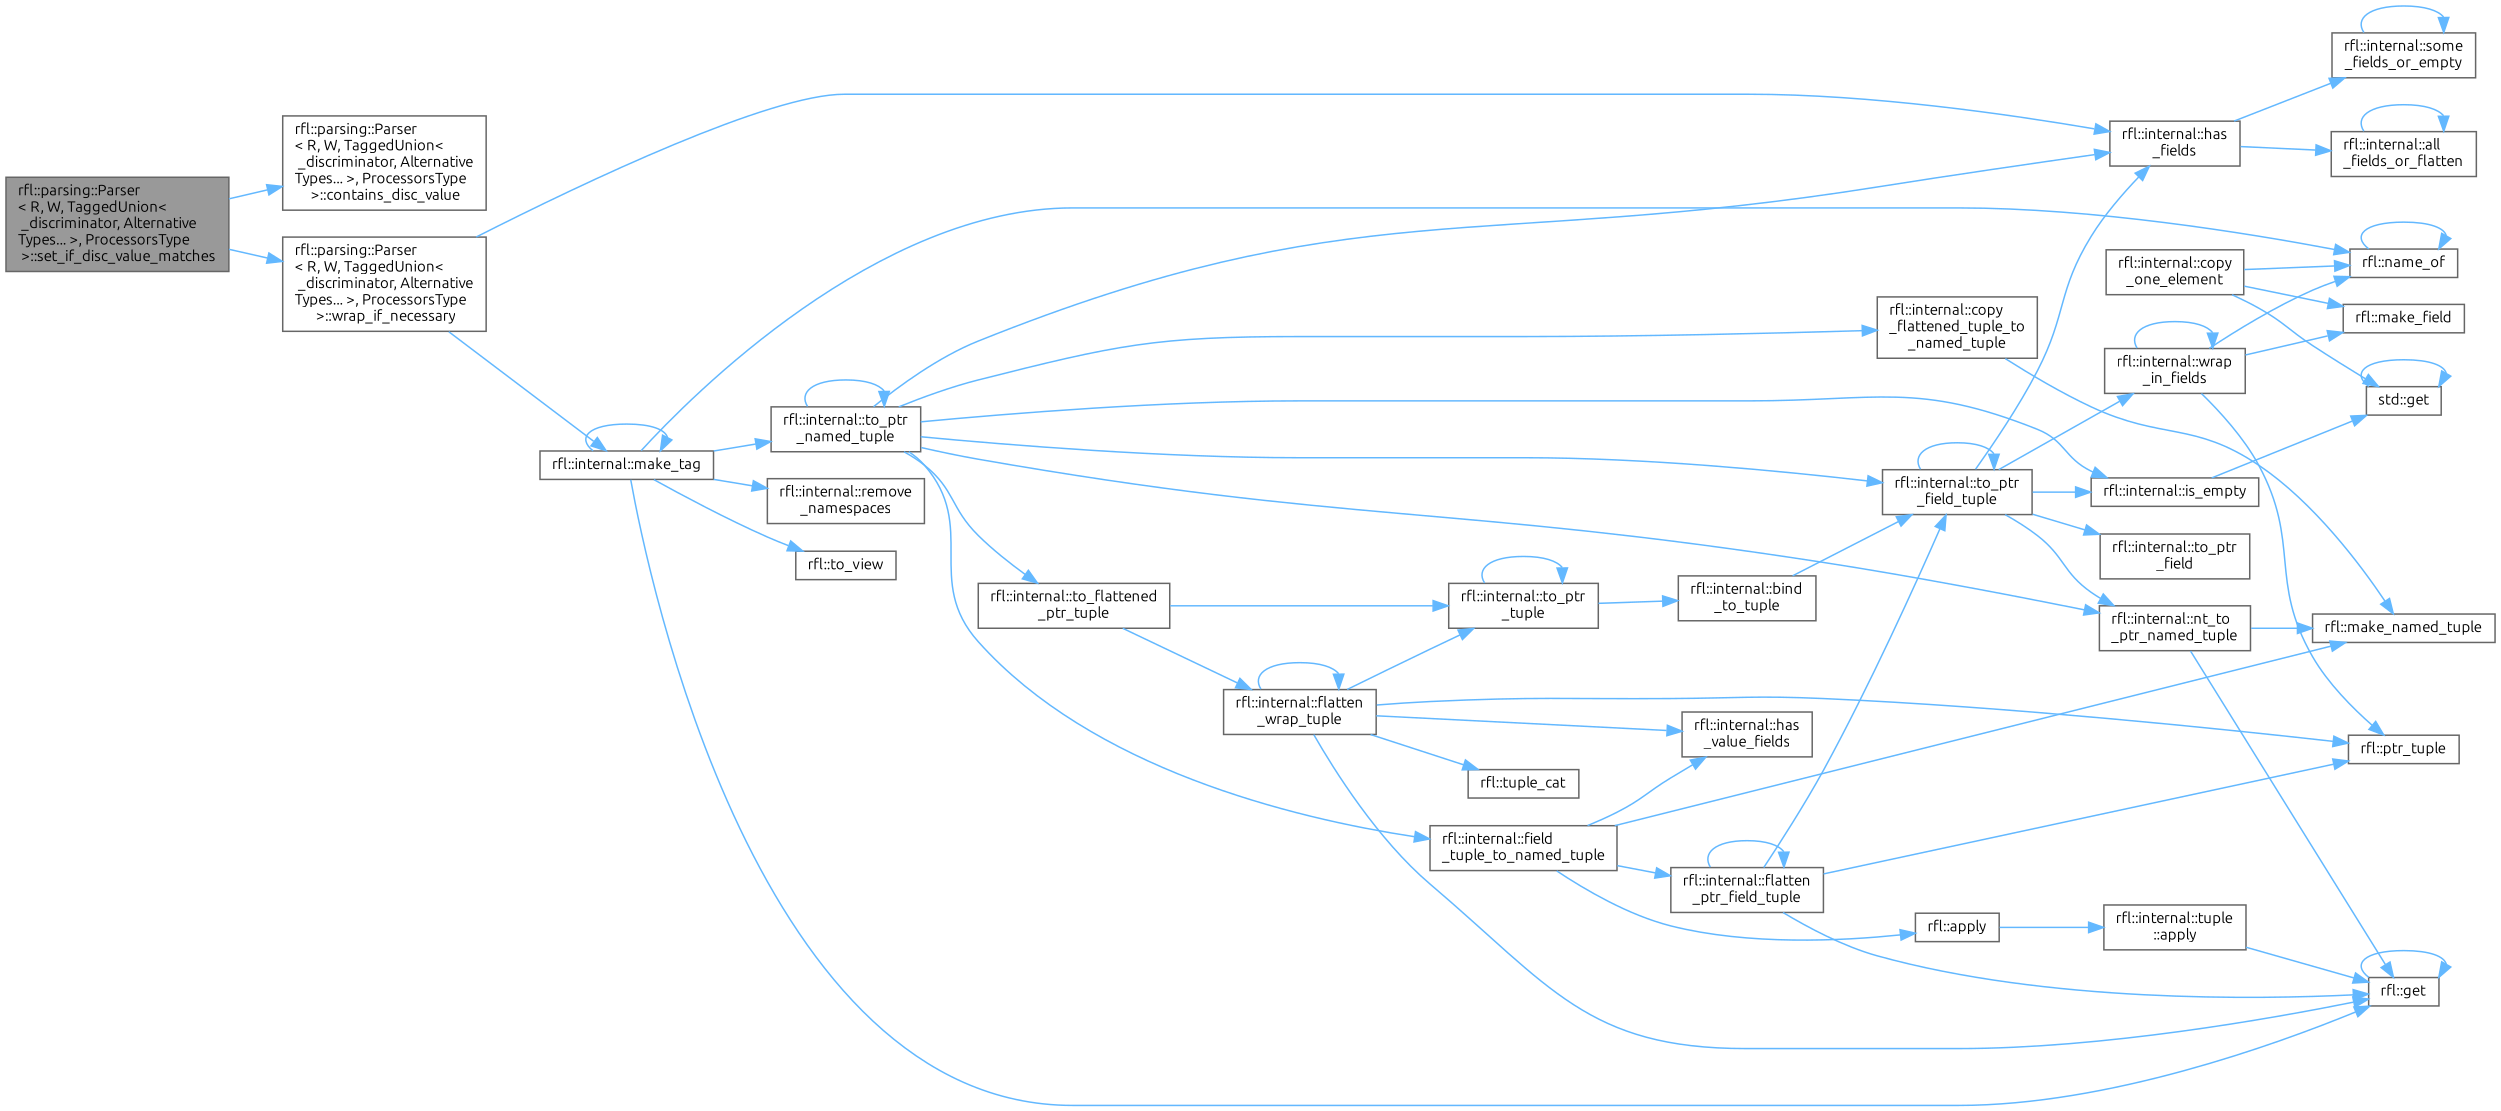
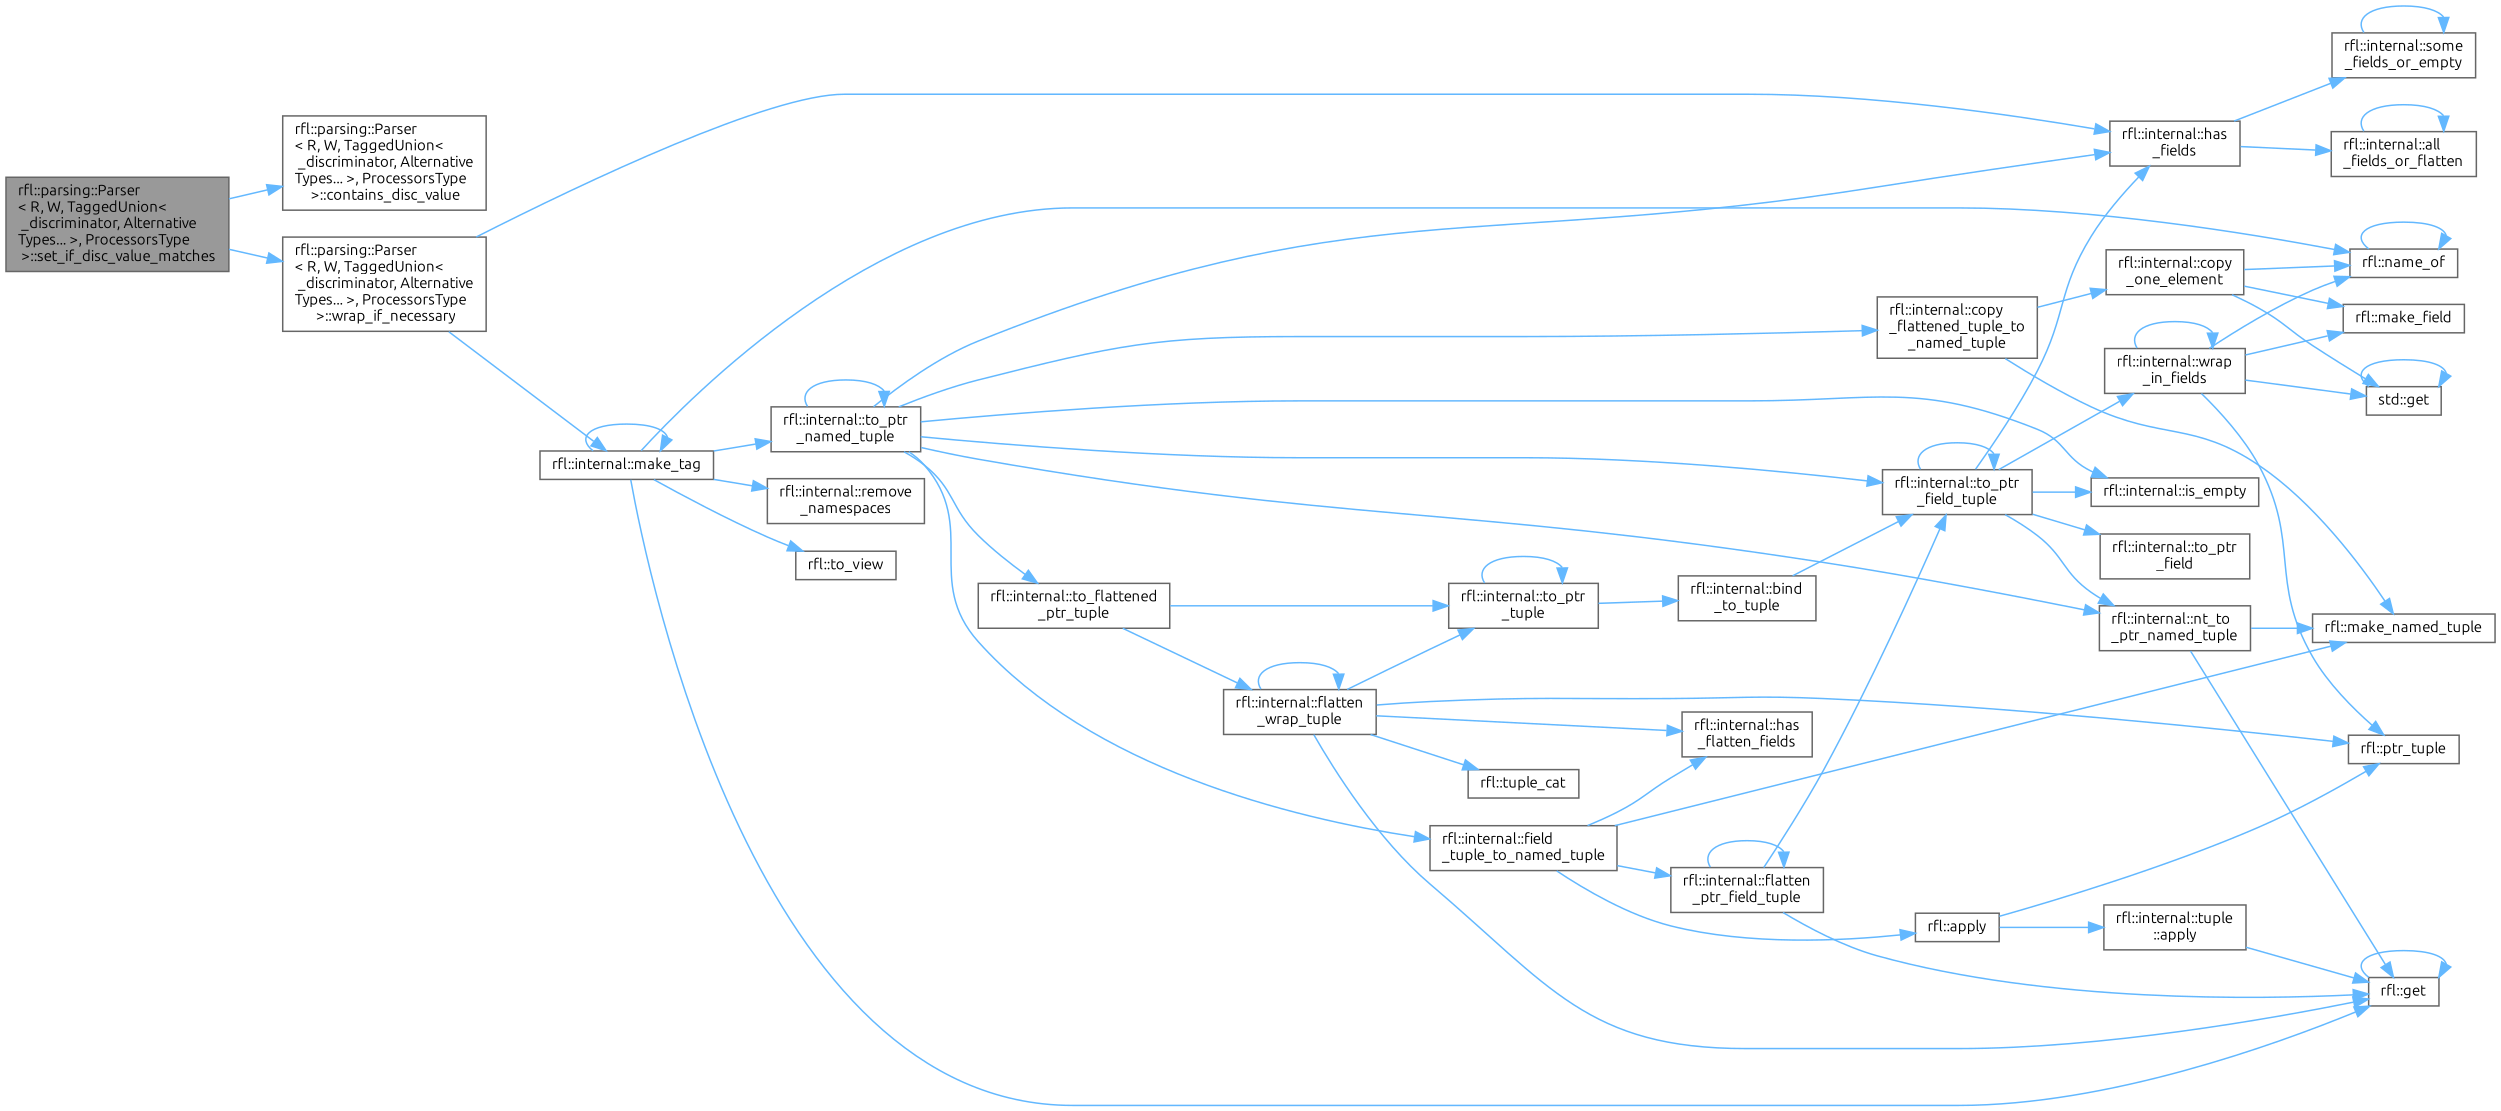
none -> (2074, 298)
(2282, 449) -> (2298, 387)
(1747, 734) -> (1747, 734)
(2079, 819) -> (2188, 856)
